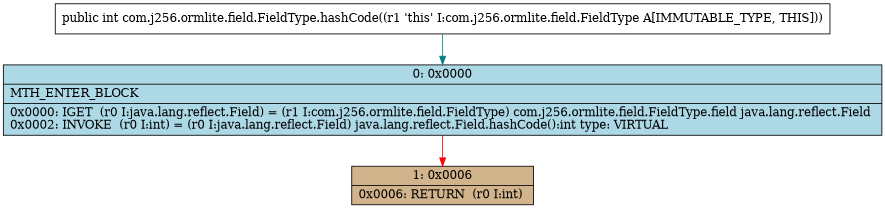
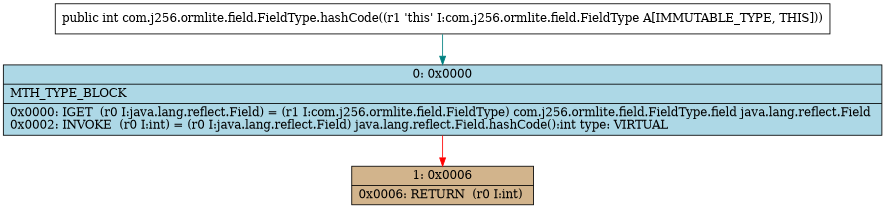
(75, 93) -> (68, 93)
